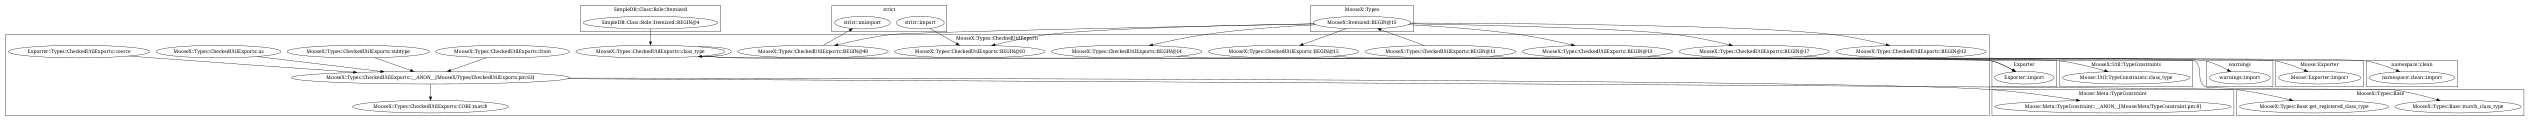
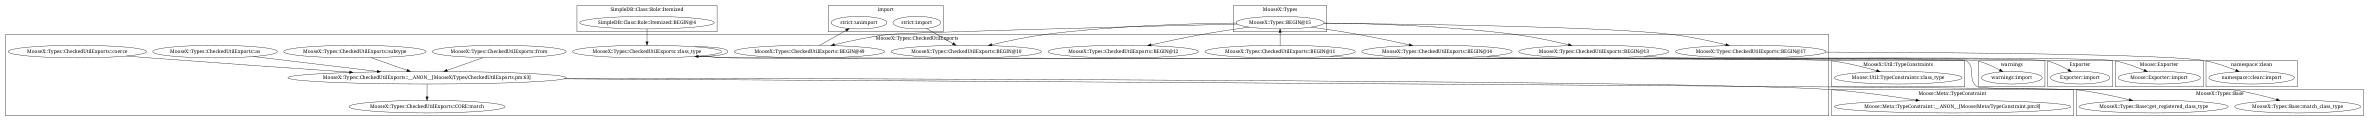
(889, 10) -> (886, 10)
(1362, 23) -> (1280, 23)
(79, 52) -> (77, 52)
(1284, 52) -> none
